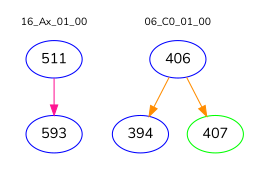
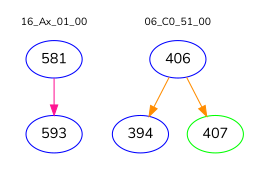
(178, 22) -> (178, 22)
(54, 59) -> (54, 59)
